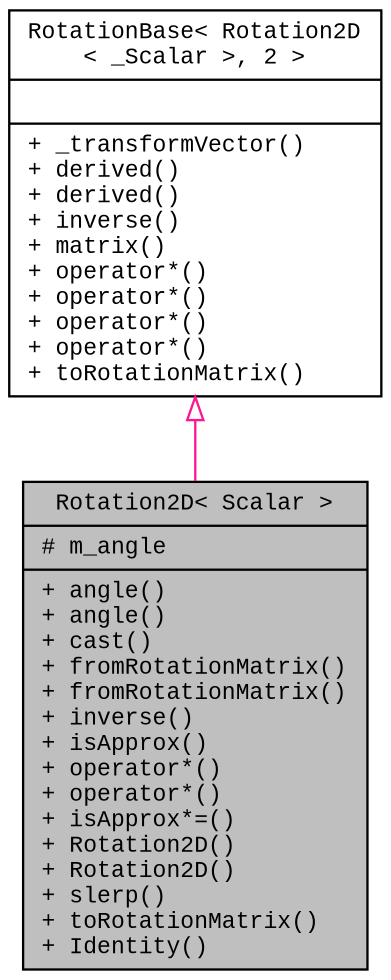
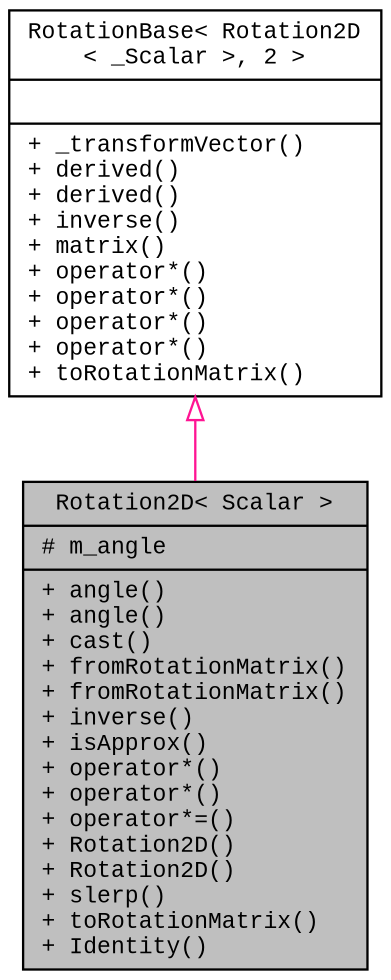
(140, 819) -> (140, 819)
